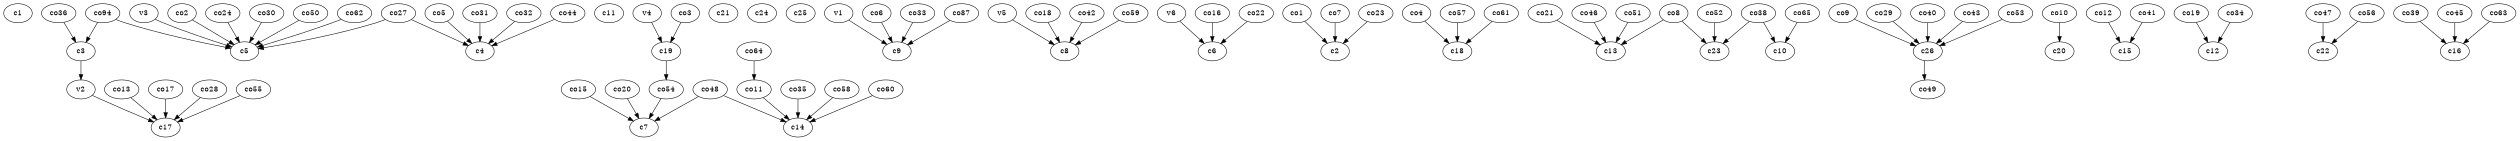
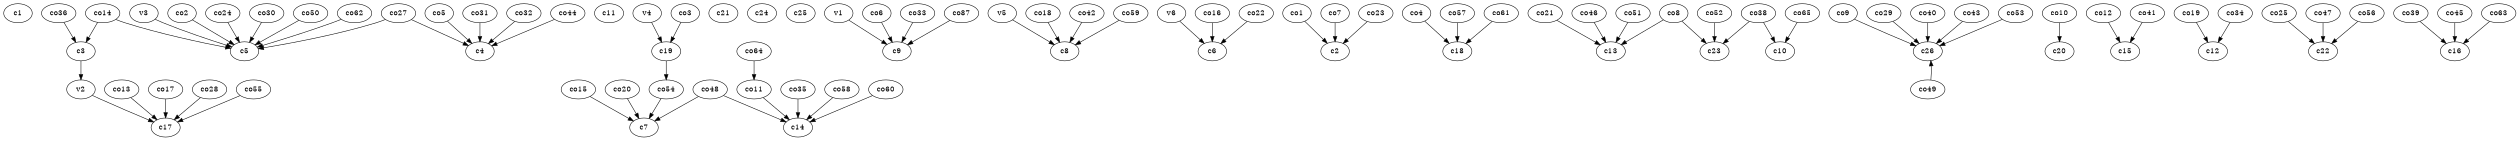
(103, 13) -> (103, 13)
none -> (2279, 13)
(1924, 68) -> (1931, 73)
